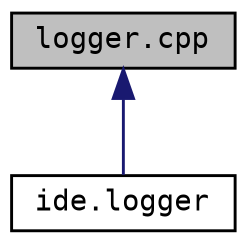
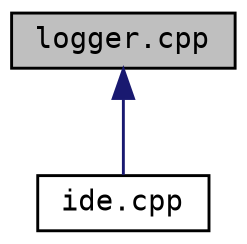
(123, 203) -> (123, 203)
